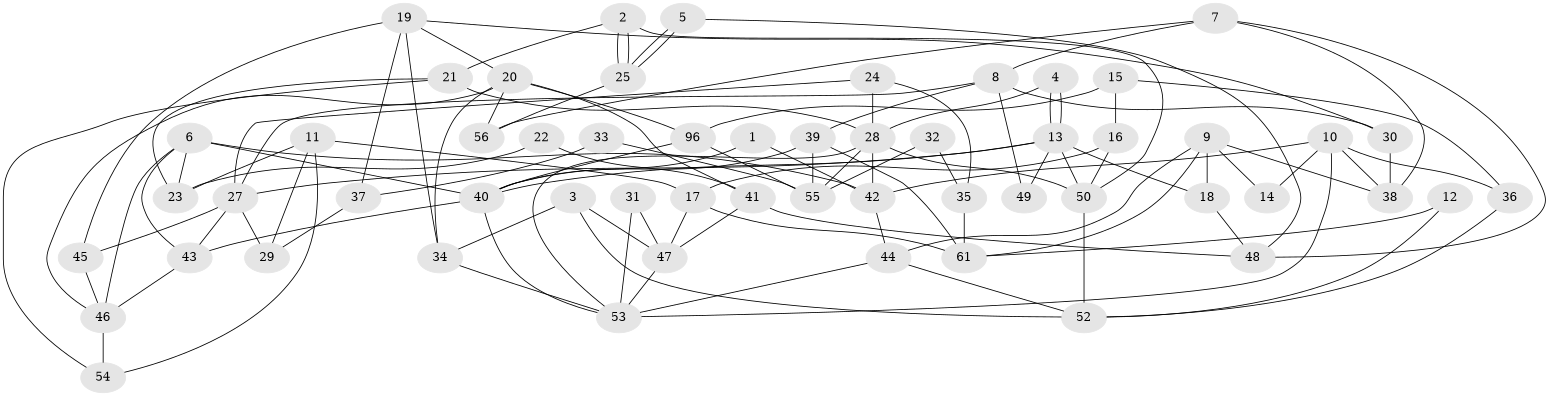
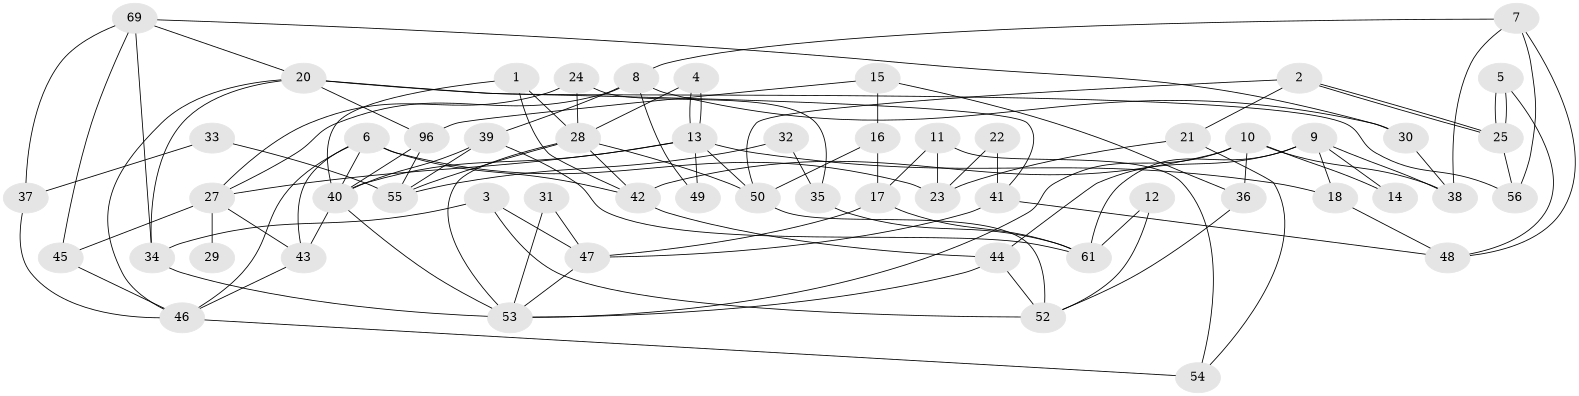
(404, 18) -> (135, 18)
(661, 108) -> (547, 108)
(290, 198) -> none
(304, 234) -> (61, 297)
